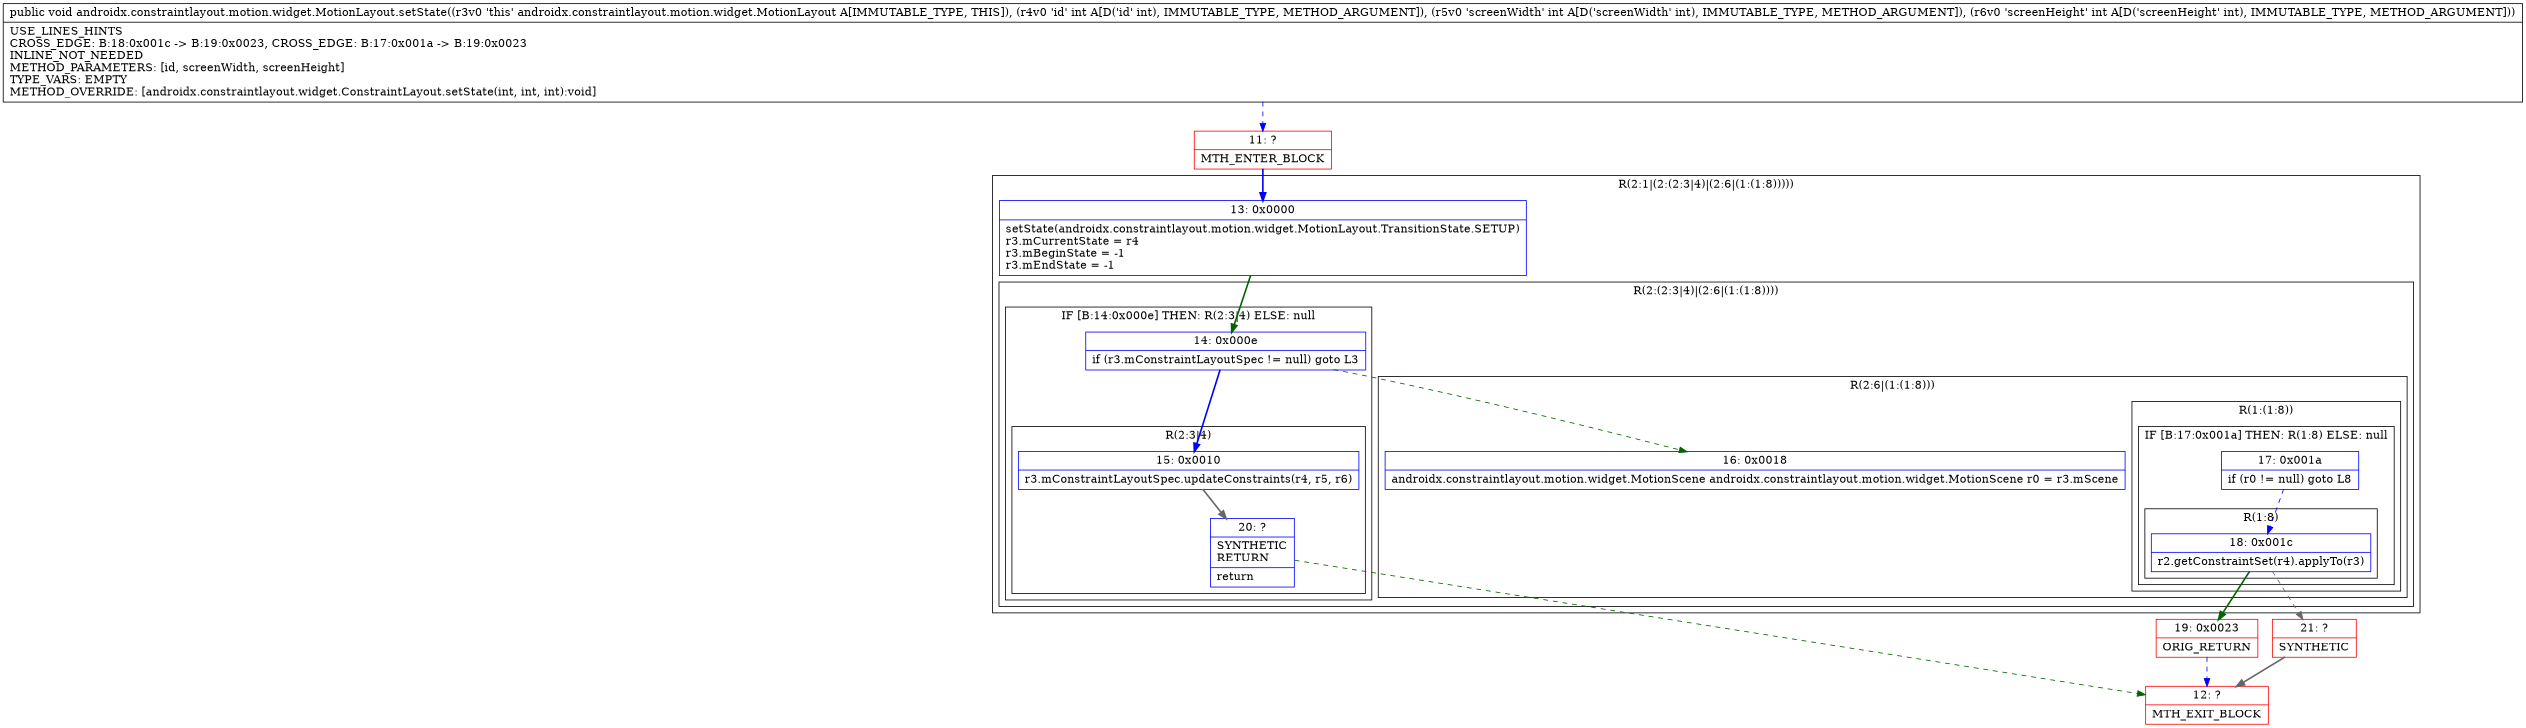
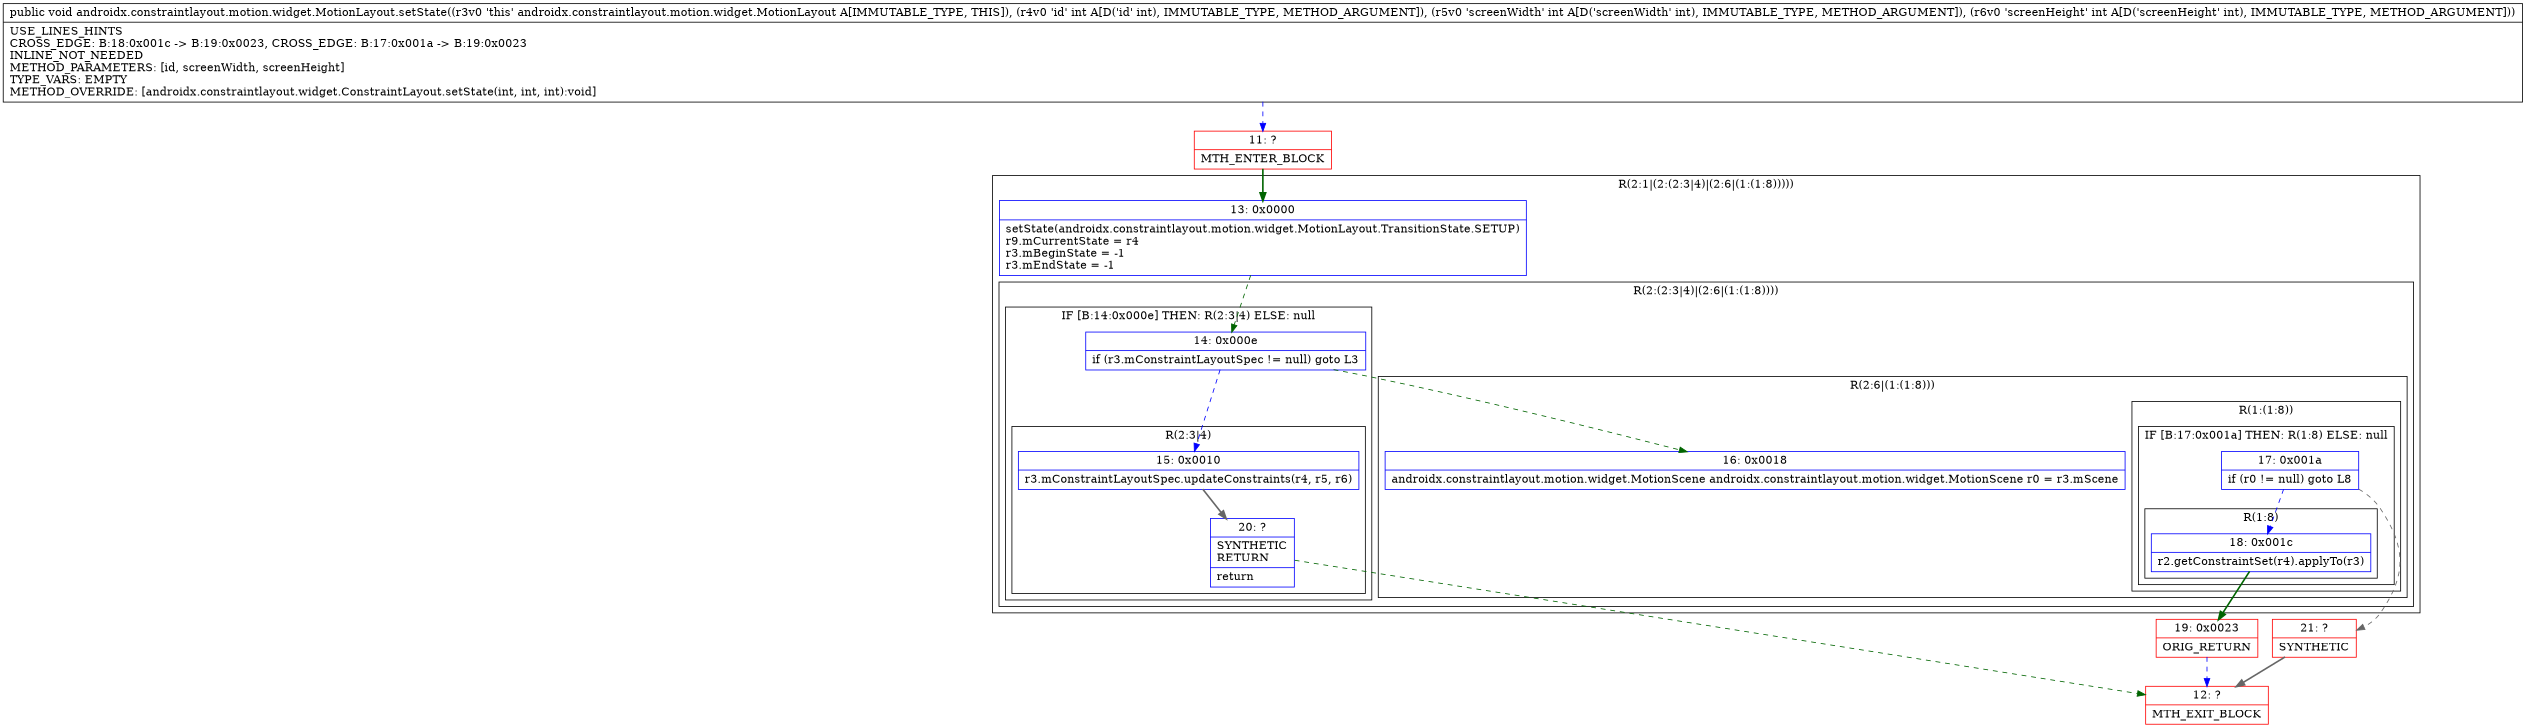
(1263, 181) -> (1263, 181)
(1073, 241) -> (1073, 241)
(1242, 300) -> (1242, 300)
(1208, 407) -> (1208, 407)
(2285, 592) -> (2388, 522)
